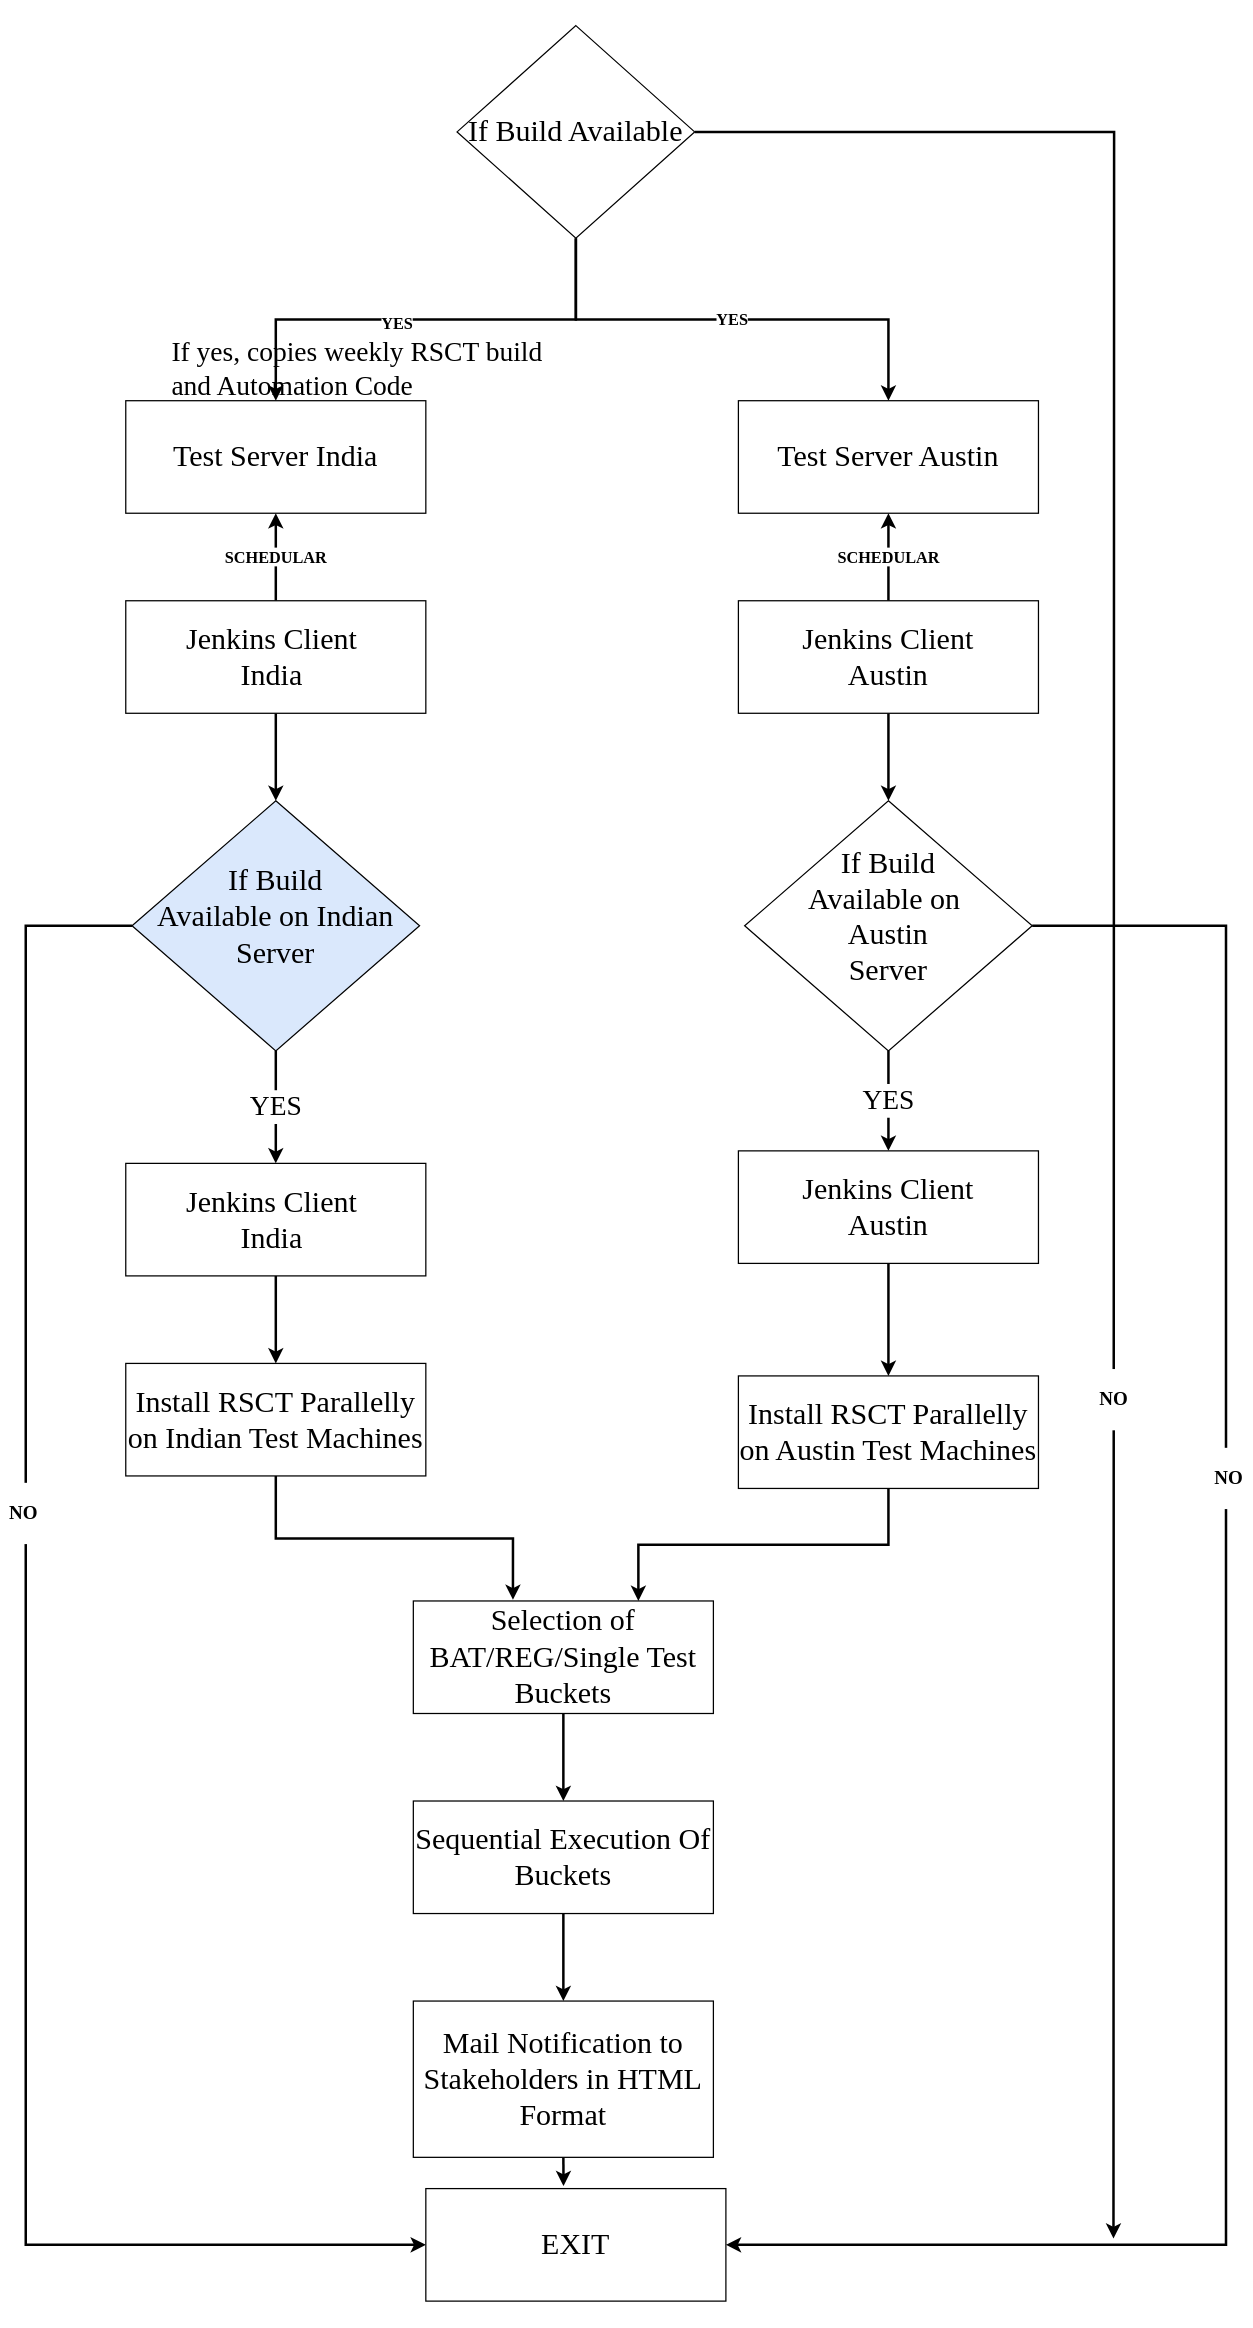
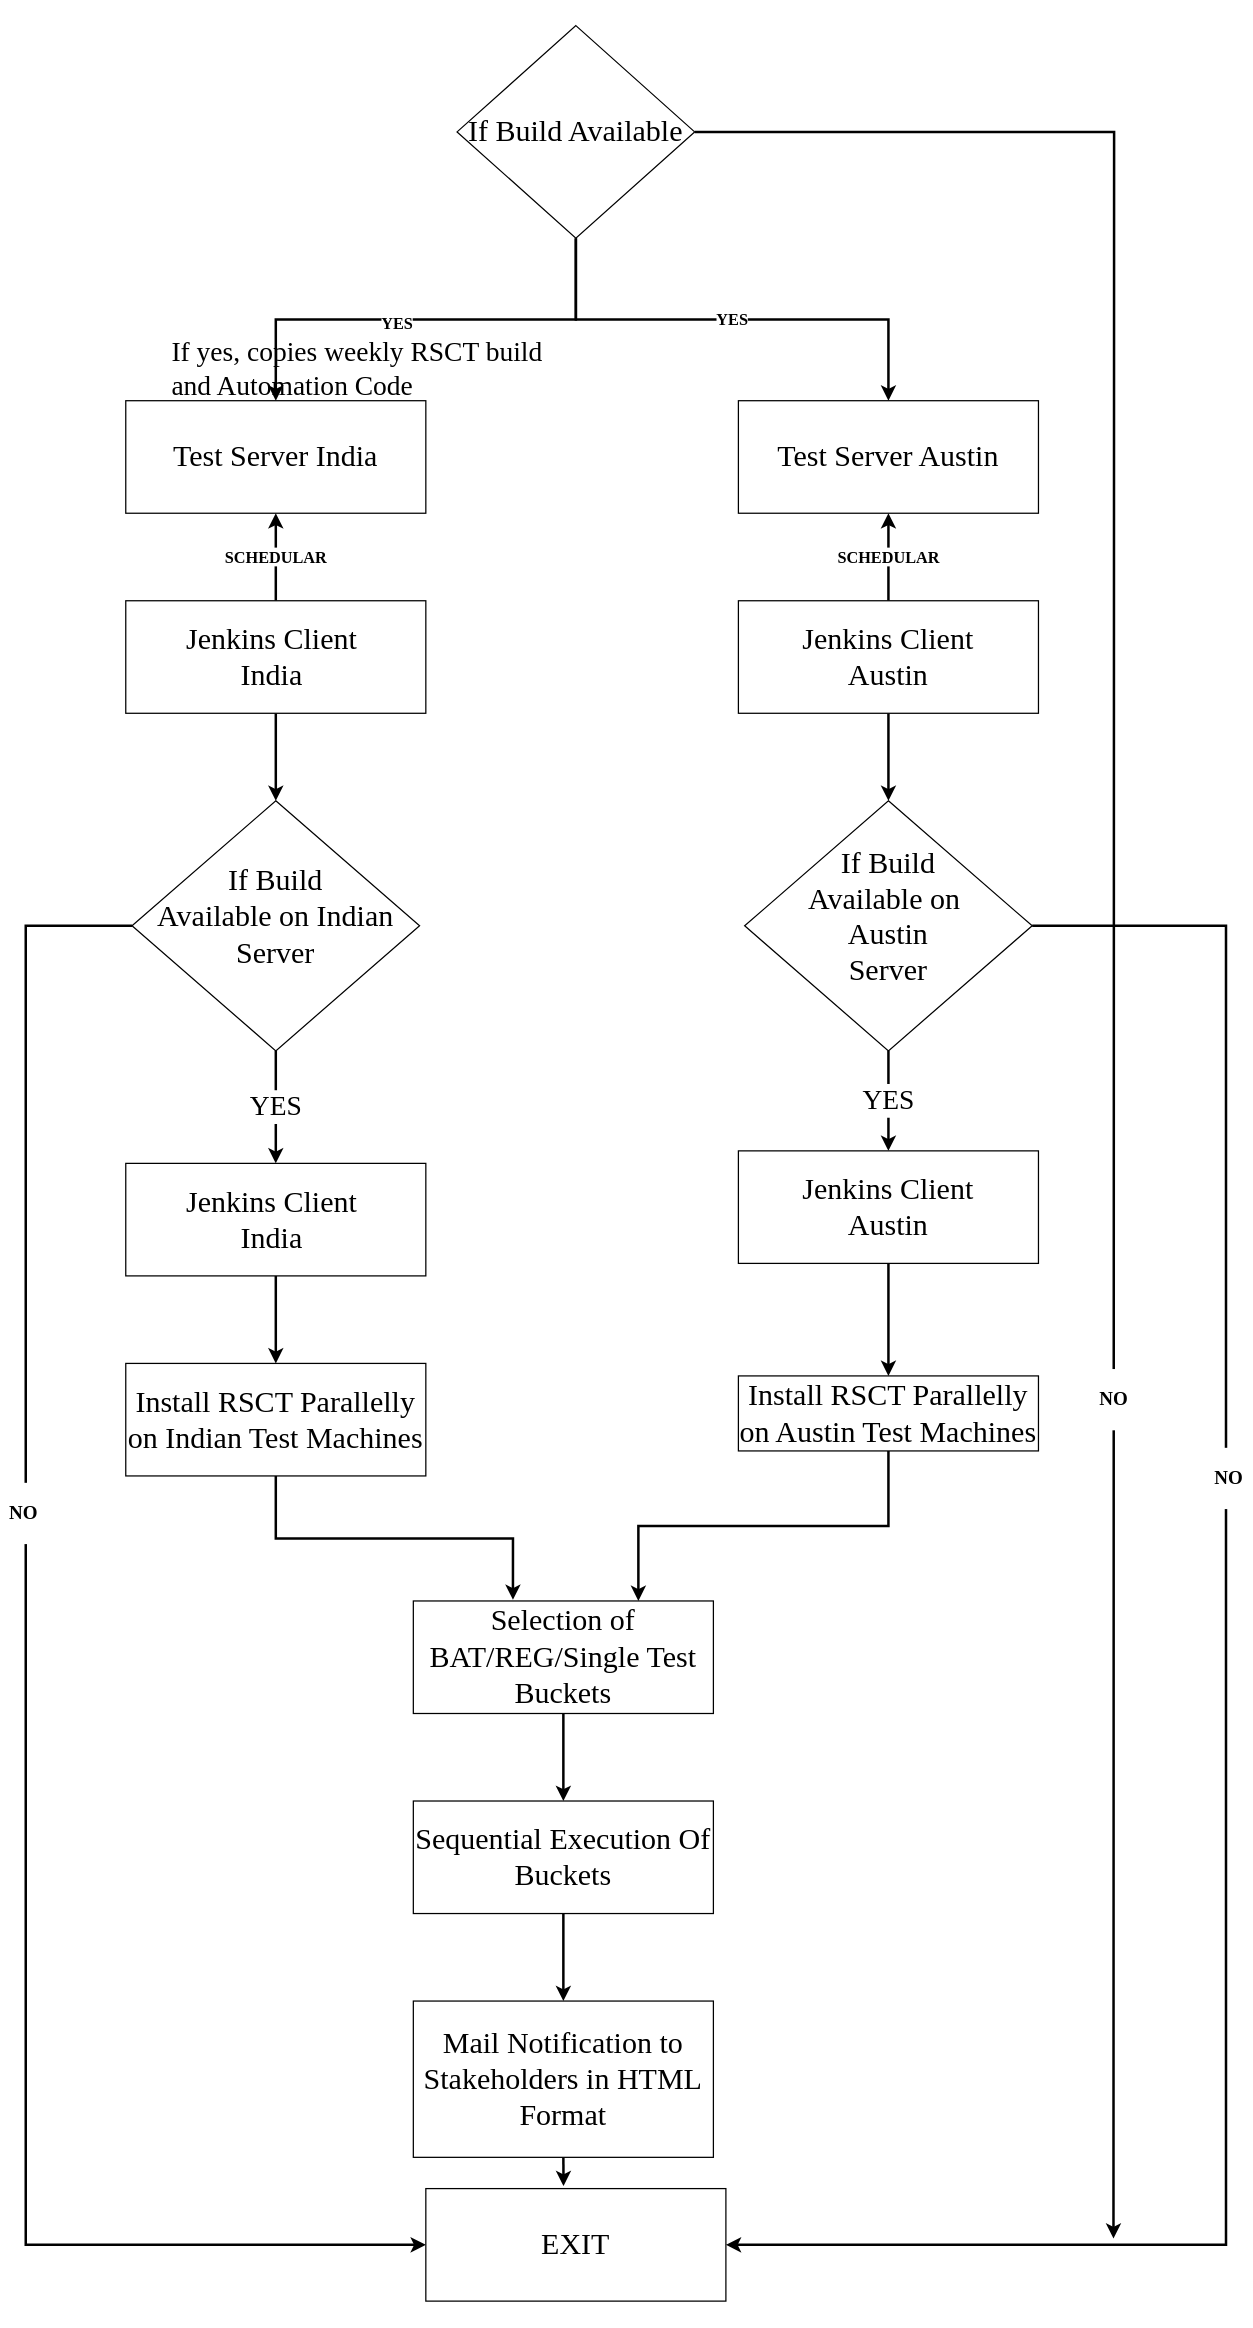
(276, 926) -> (276, 926)
(888, 1432) -> (888, 1413)
